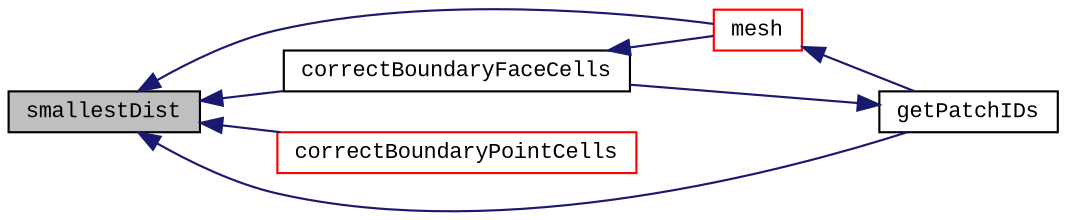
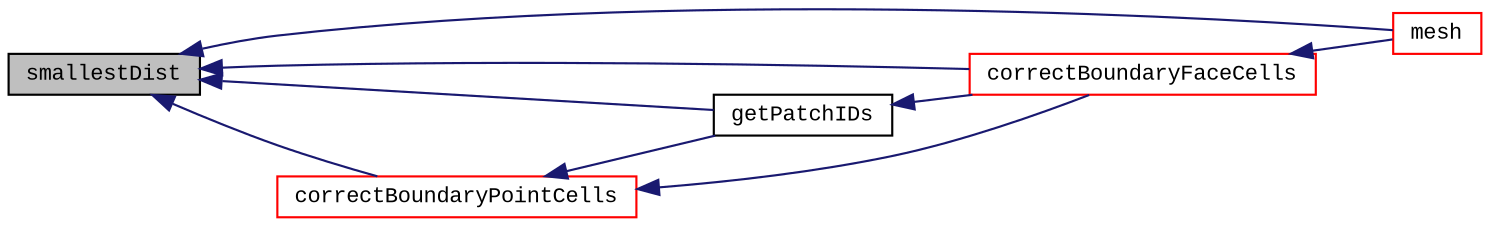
(457, 71) -> (1143, 74)
(869, 73) -> (641, 153)
none -> (878, 159)
